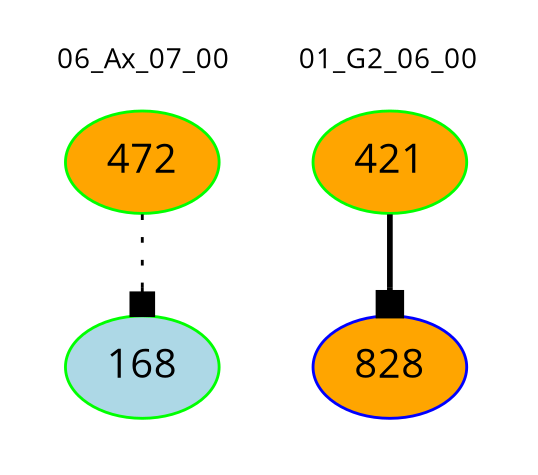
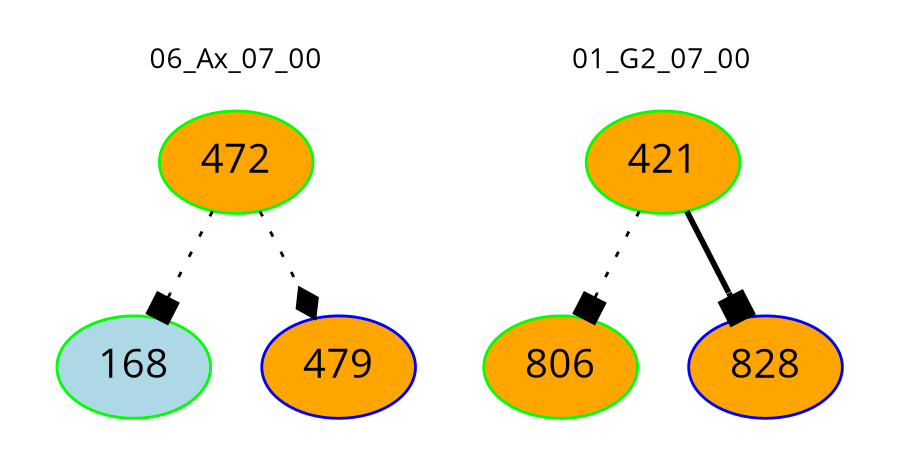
(390, 61) -> (663, 61)
none -> (339, 367)
none -> (561, 367)
